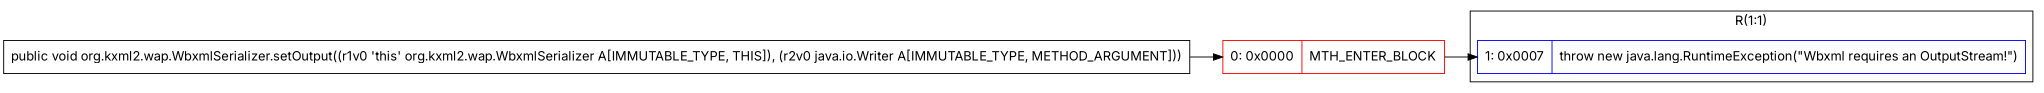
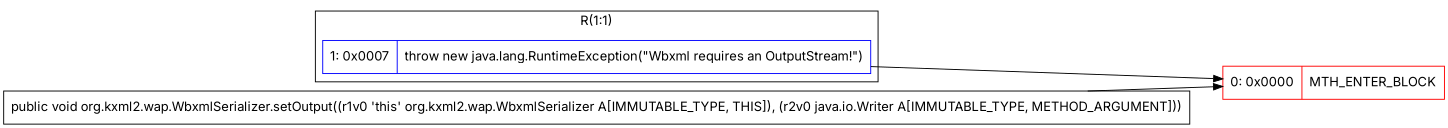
(1456, 57) -> (1042, 73)
